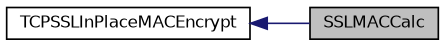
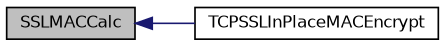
(288, 23) -> (174, 23)
